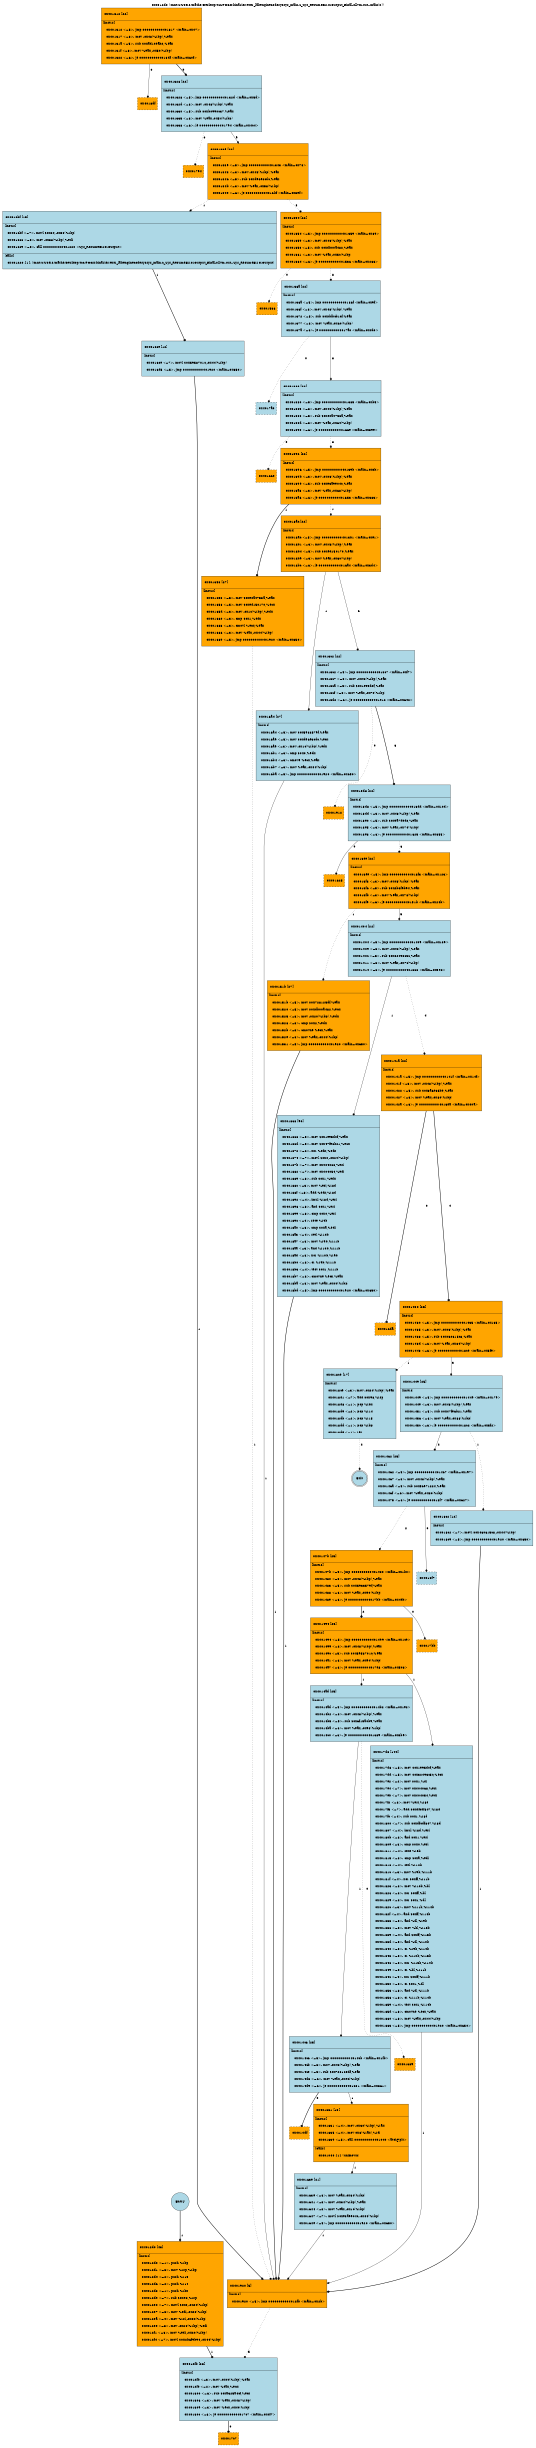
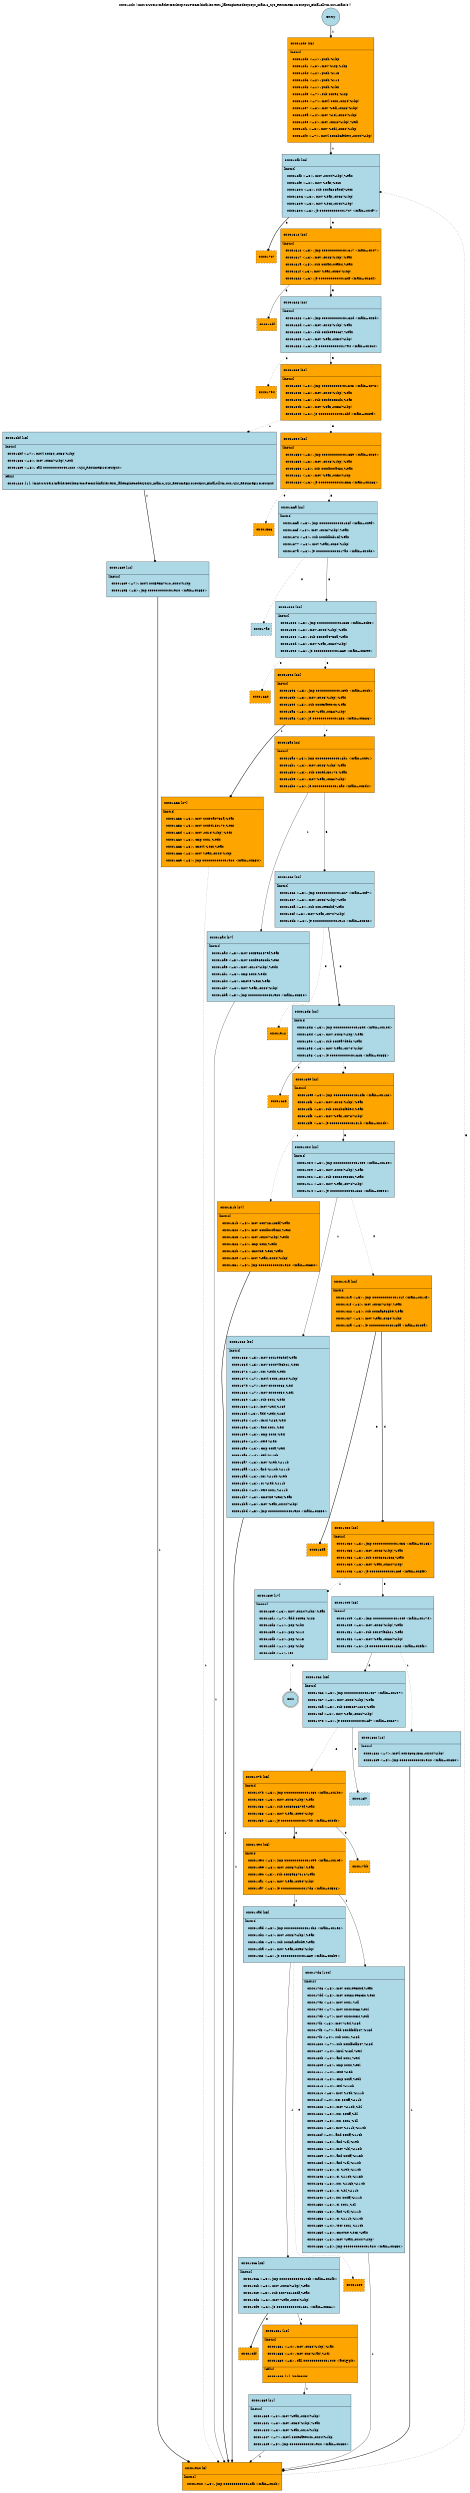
none -> (331, 222)
